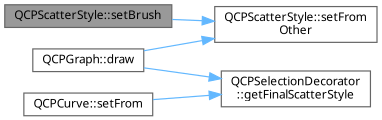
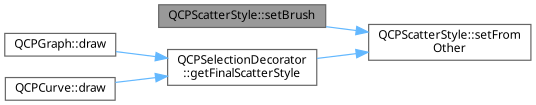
(173, 46) -> (337, 56)
(88, 104) -> (60, 89)
